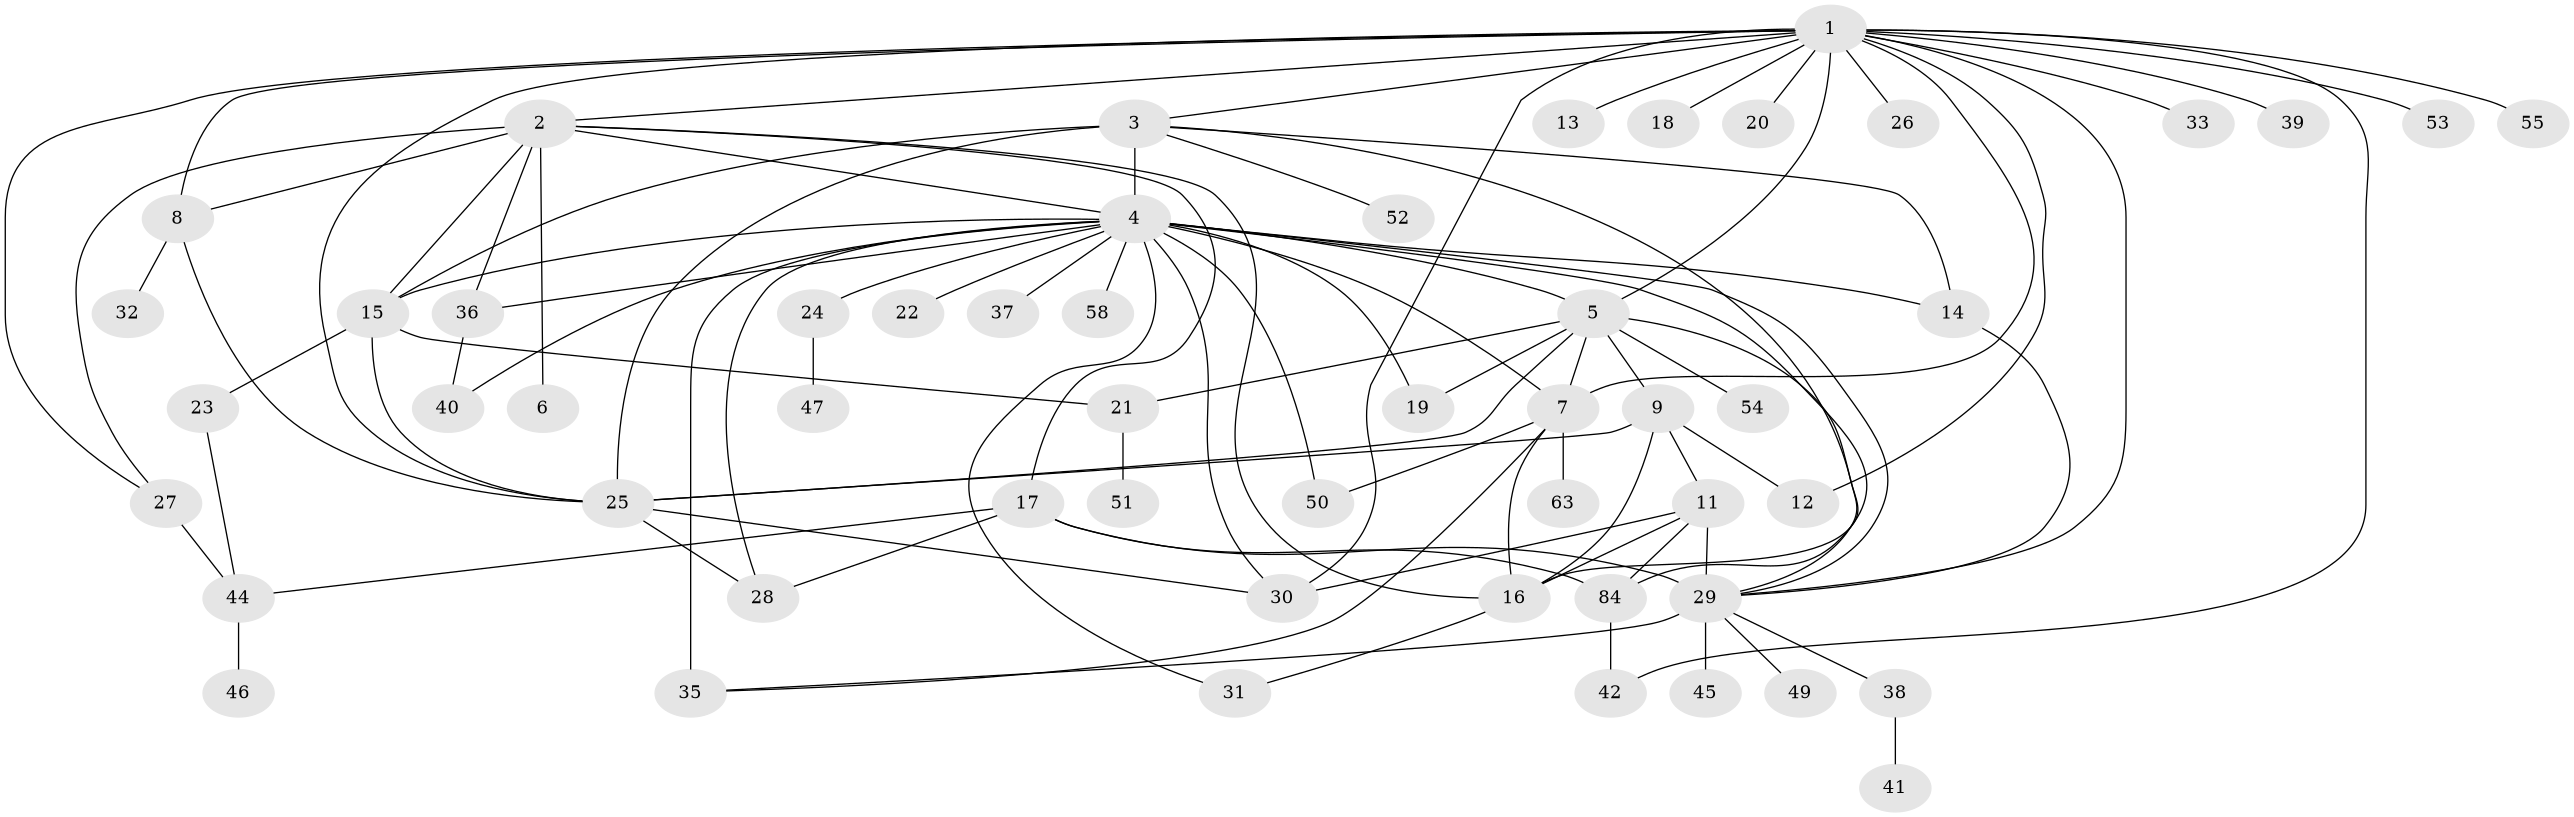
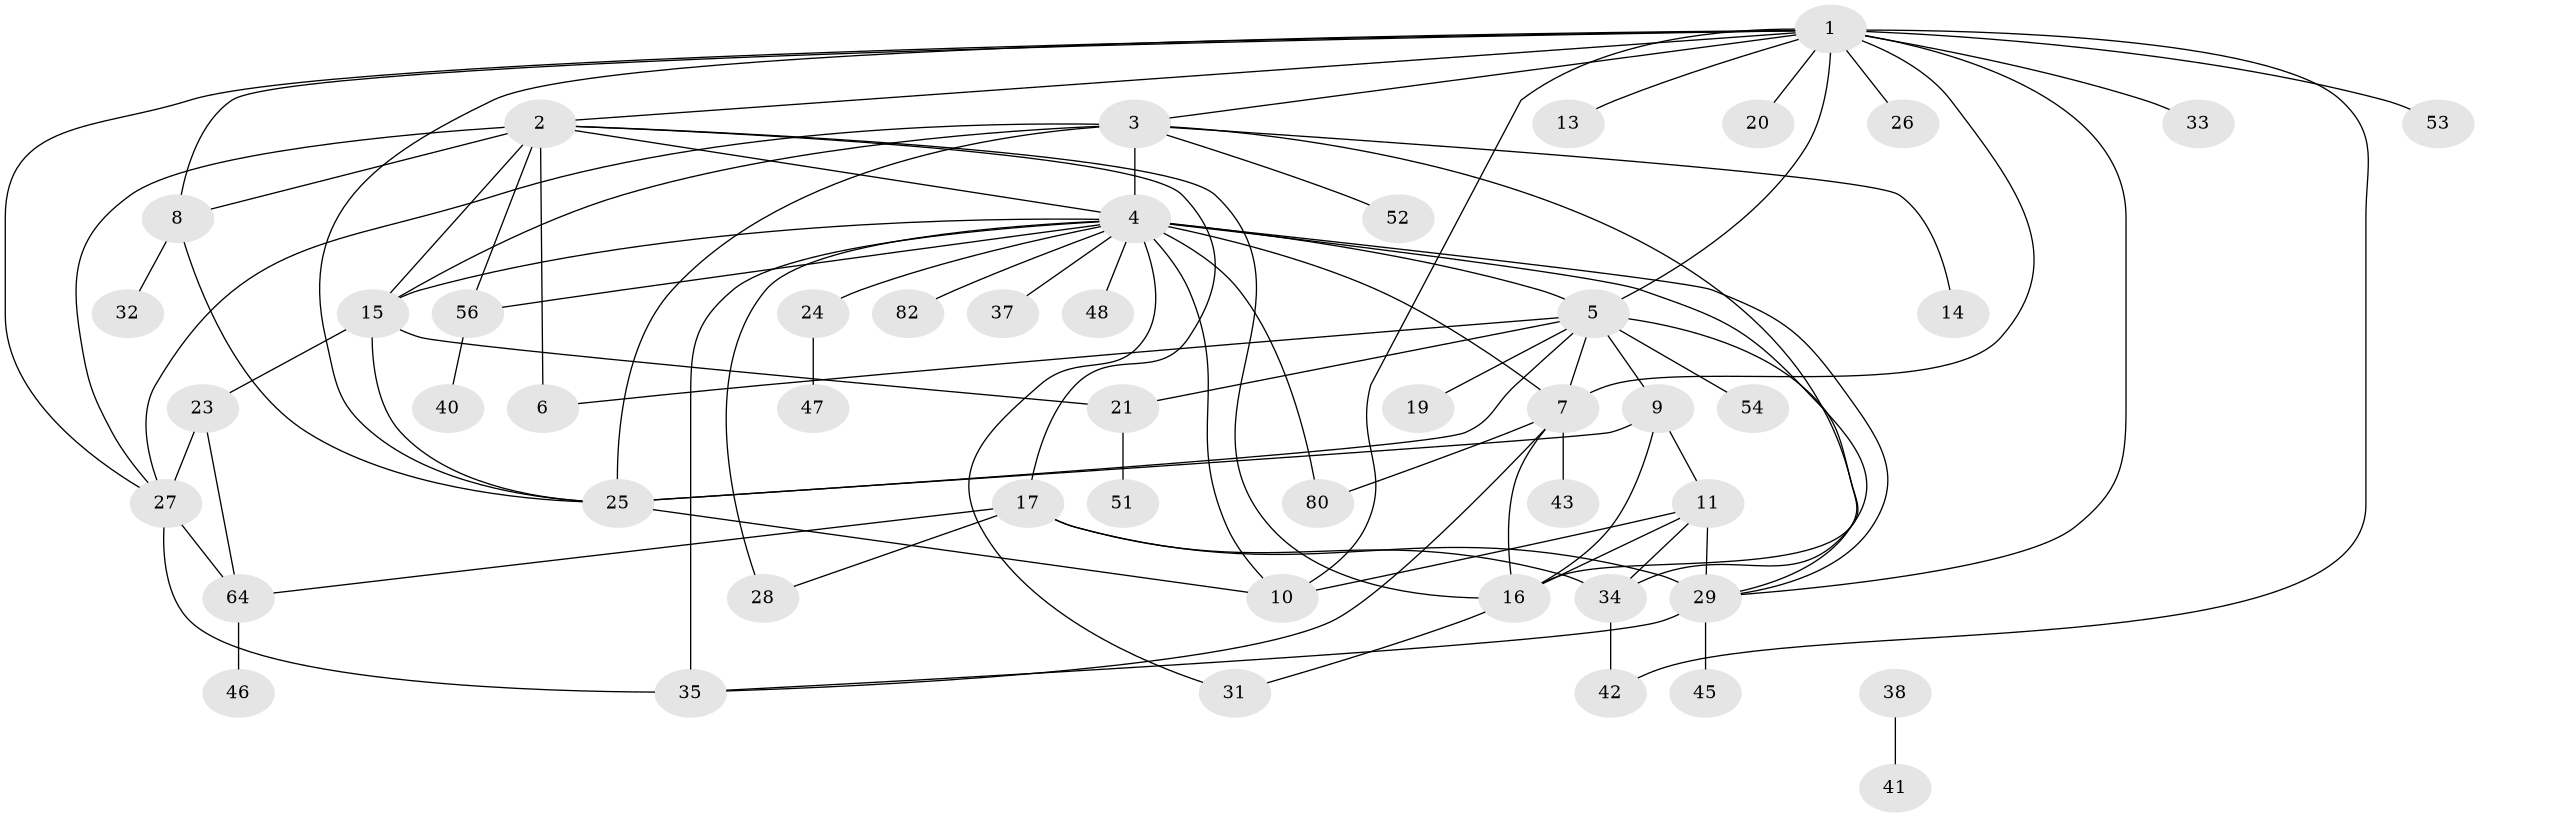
(1663, 124) -> none
(2293, 124) -> none
(2533, 124) -> none
none -> (574, 174)
(1546, 258) -> none
(1319, 276) -> none
(647, 299) -> none
(468, 314) -> (468, 314)
(908, 314) -> (908, 314)
(1098, 314) -> (1098, 314)
none -> (1068, 358)
none -> (184, 456)
(1318, 503) -> (1318, 503)
(1563, 503) -> (1563, 503)
(1803, 503) -> none
(2036, 534) -> none
(700, 557) -> none
(239, 598) -> (239, 598)
(1282, 598) -> (1282, 598)
(1611, 598) -> (1611, 598)
(1787, 639) -> none
none -> (368, 675)
(1800, 693) -> none
